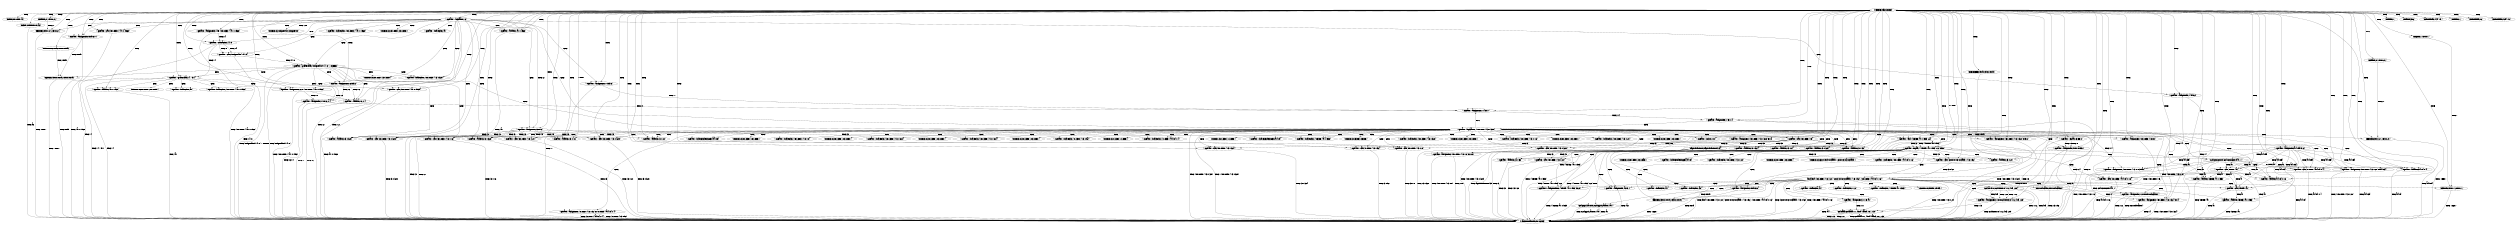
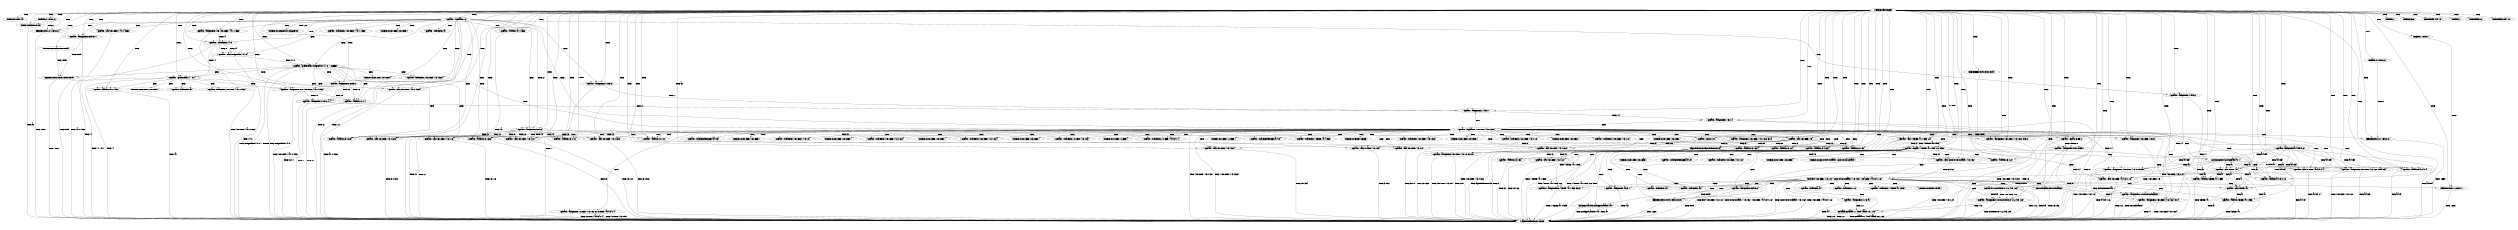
(2171, 14) -> (2207, 21)
(679, 84) -> (679, 84)
(1602, 126) -> (1599, 124)
(2300, 158) -> none
(1894, 160) -> none
(2226, 160) -> (2226, 160)
